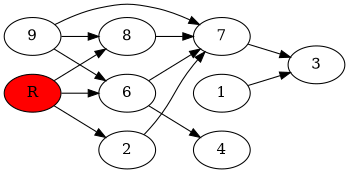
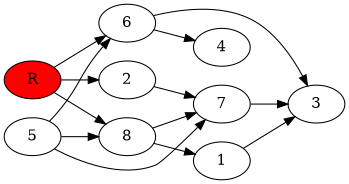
(33, 36) -> (33, 137)
(170, 68) -> (241, 15)
none -> (168, 147)
